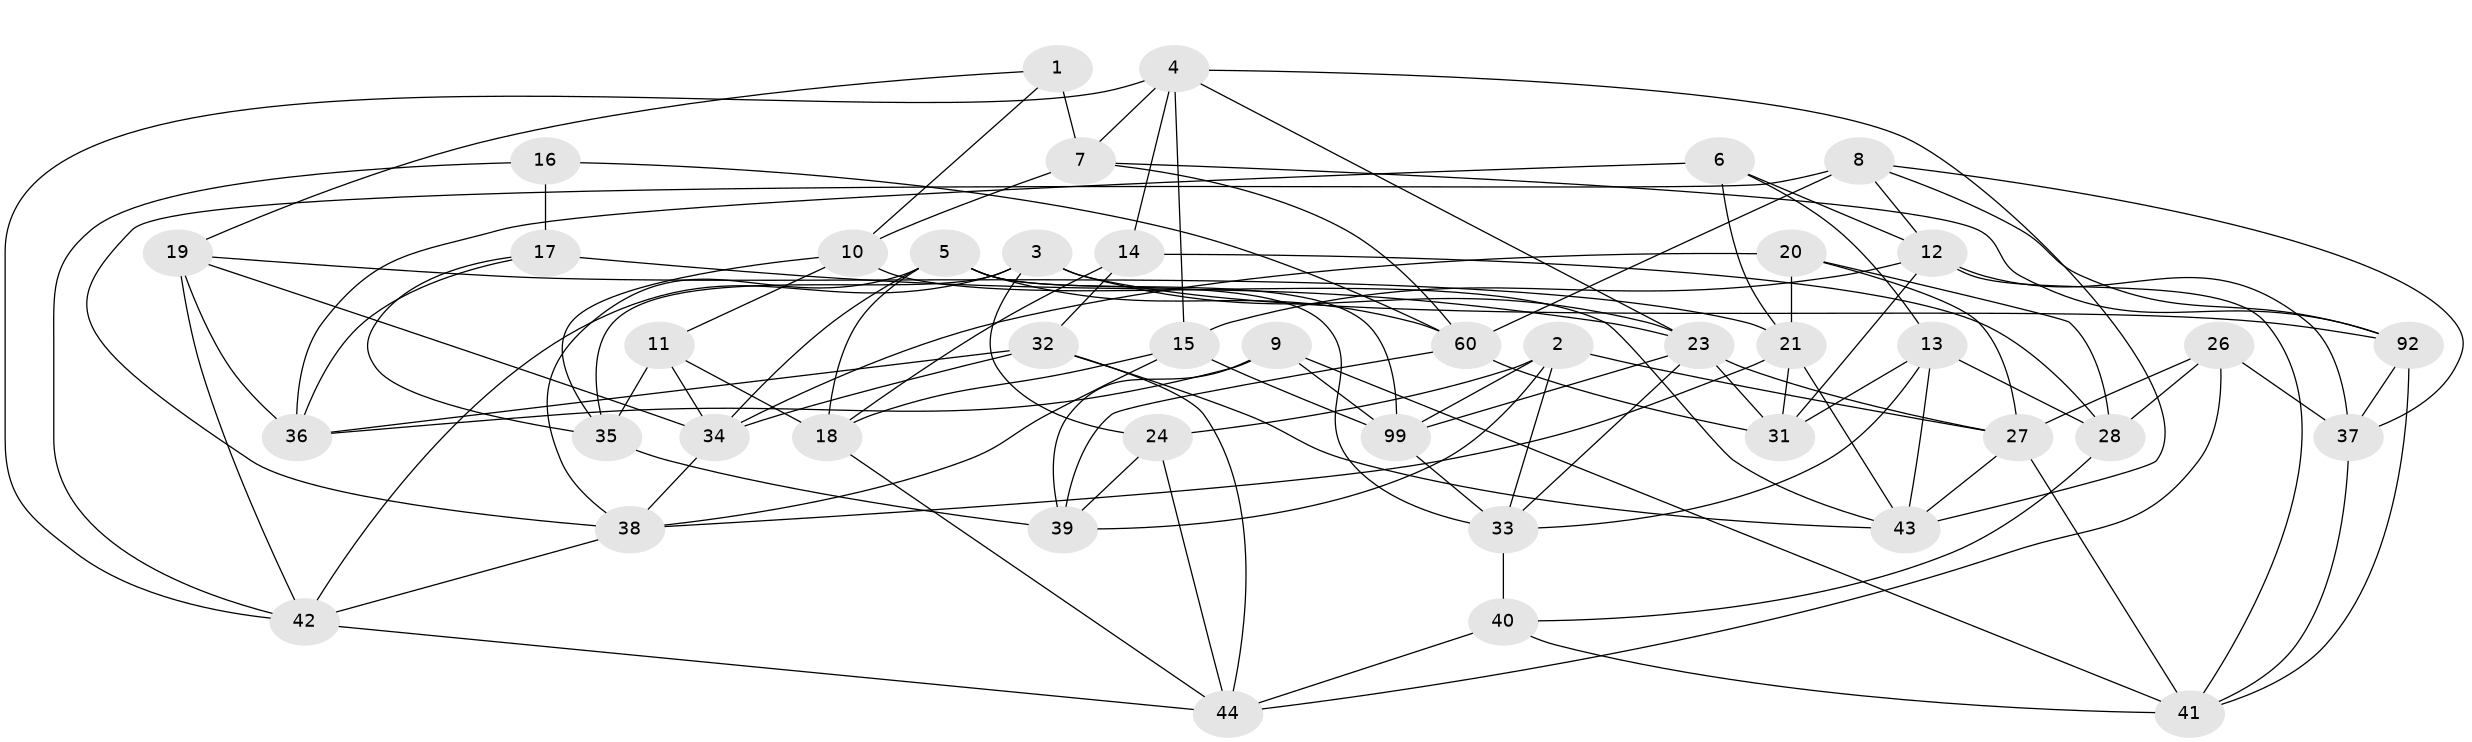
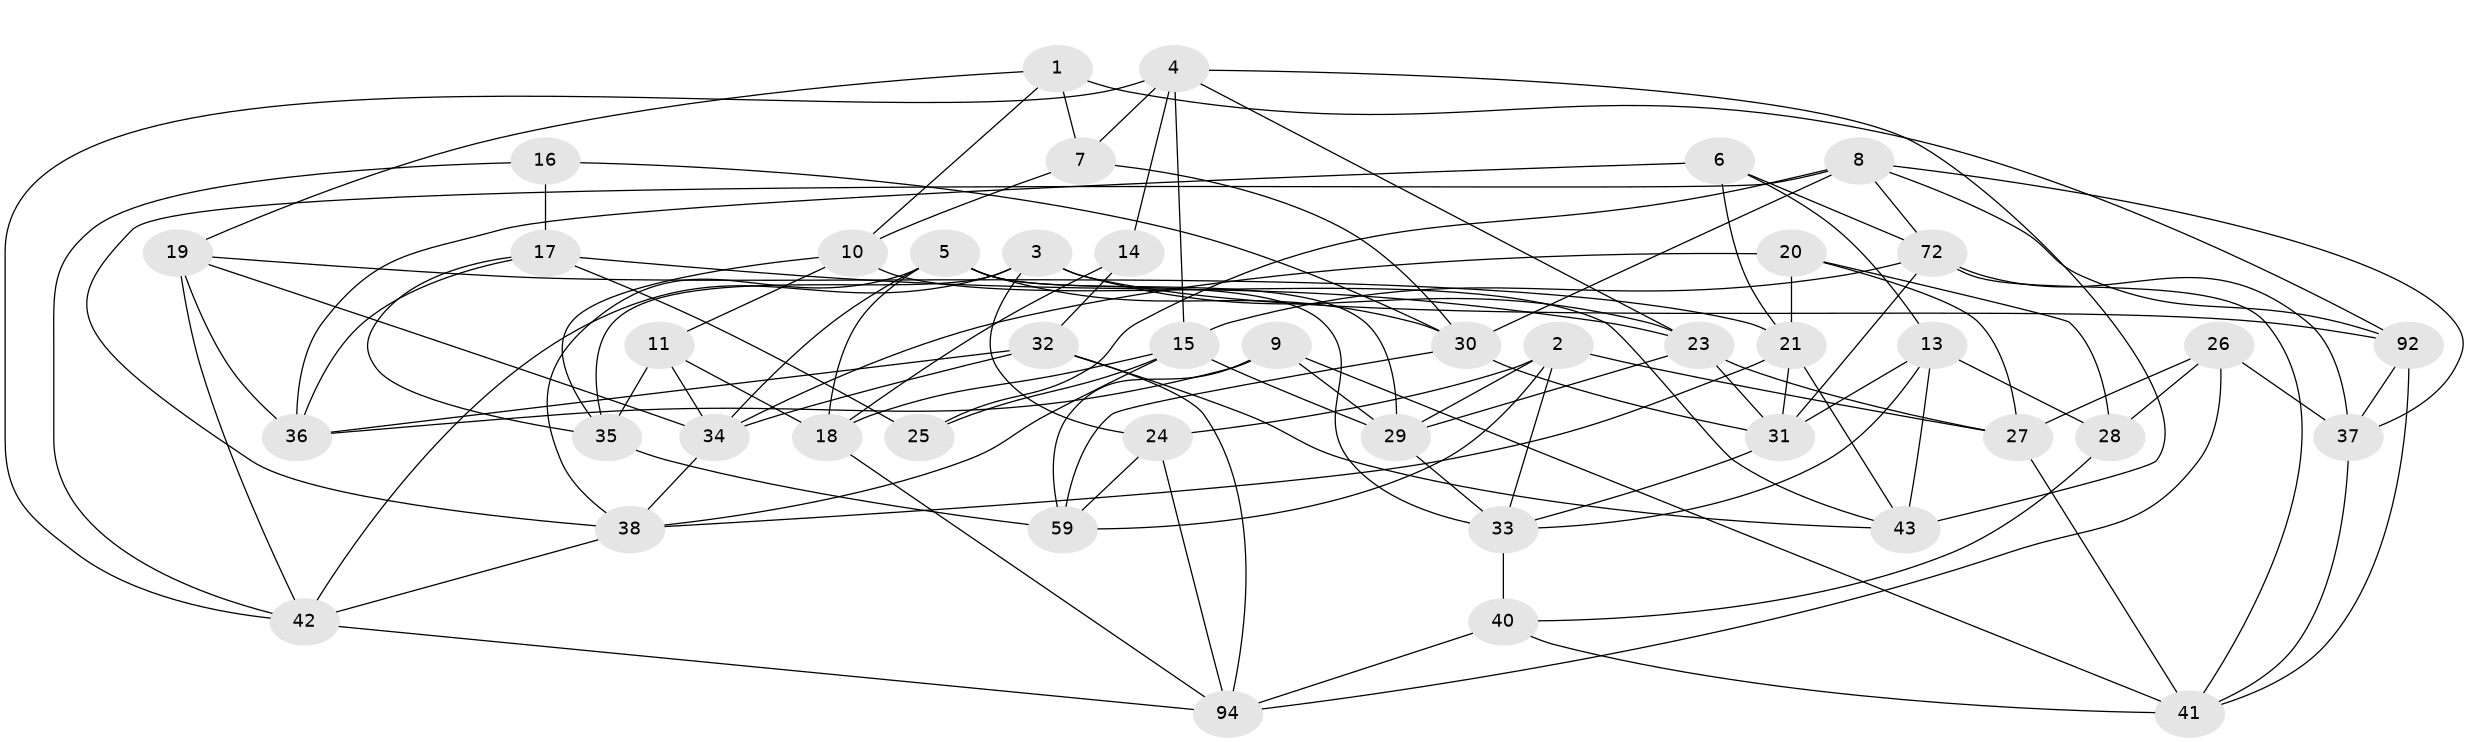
(1860, 208) -> (1754, 113)
(1932, 253) -> (1932, 253)
(1649, 270) -> none
(1466, 345) -> (1466, 345)
none -> (919, 438)
(1396, 438) -> (1396, 438)
(1601, 438) -> (1650, 486)
(1962, 484) -> none
(1063, 530) -> (1063, 530)
(1228, 714) -> (1228, 714)
